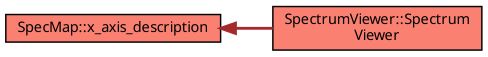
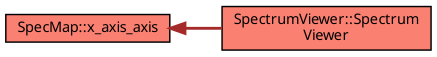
(113, 28) -> (88, 28)
